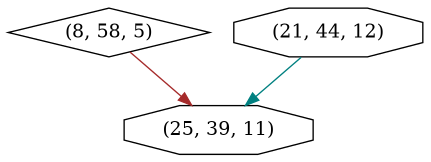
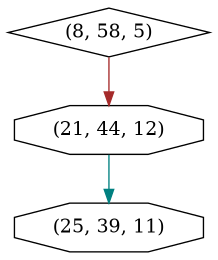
(156, 74) -> (109, 75)
